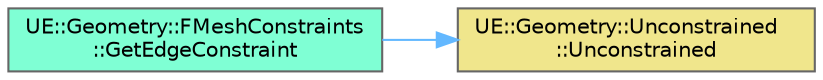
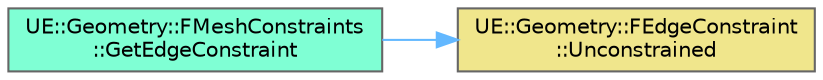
(636, 40) -> (636, 40)
